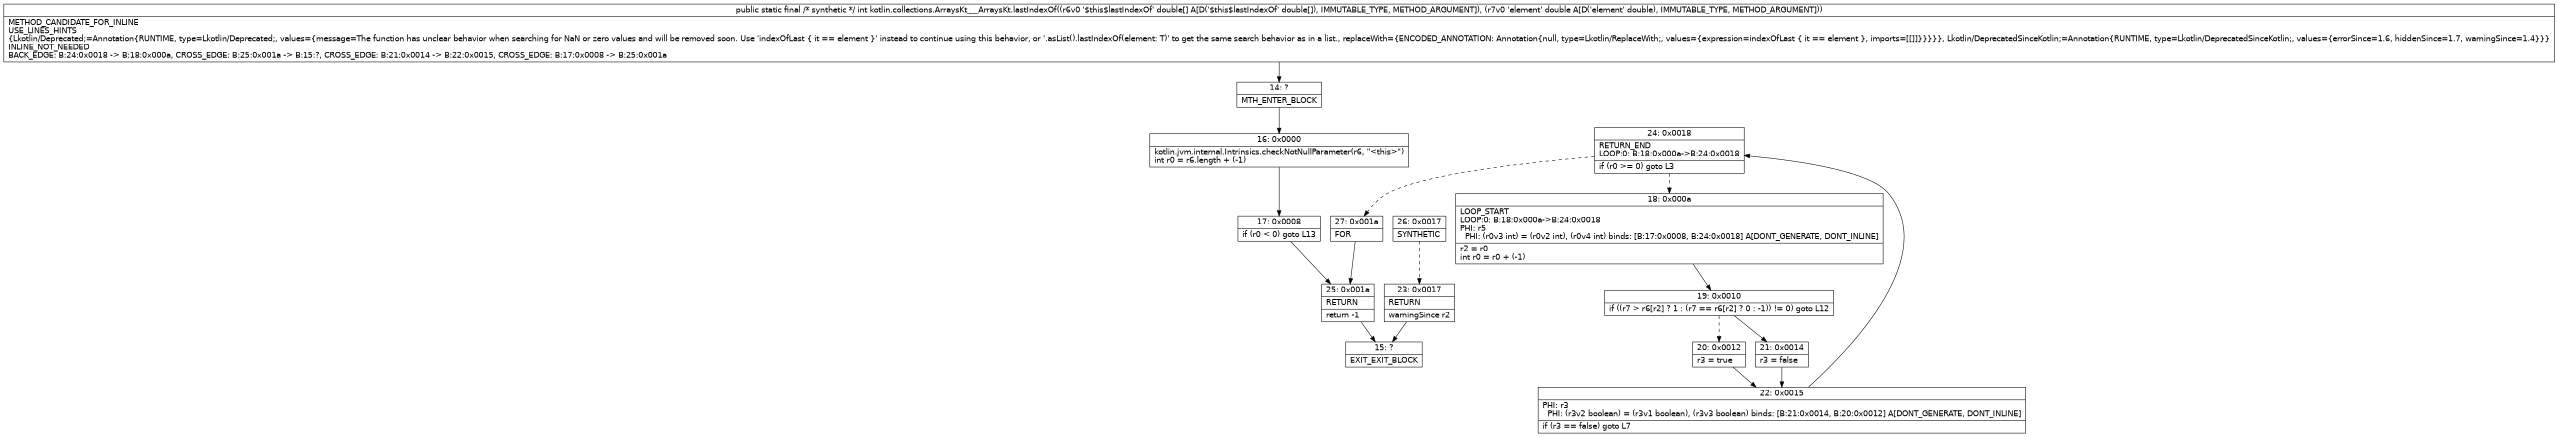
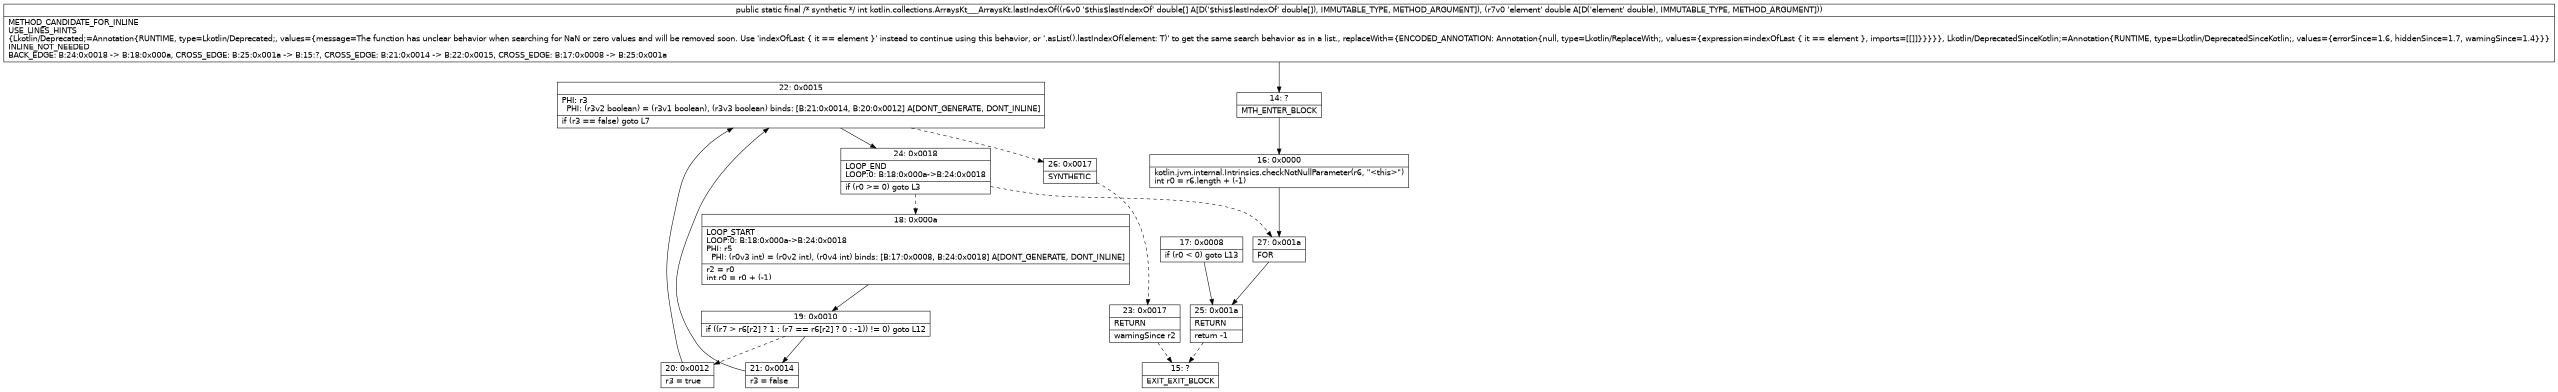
none -> (975, 143)
(1625, 146) -> (866, 167)
(1279, 189) -> (1279, 210)
(1367, 330) -> (1198, 350)
(1401, 330) -> (1163, 350)
